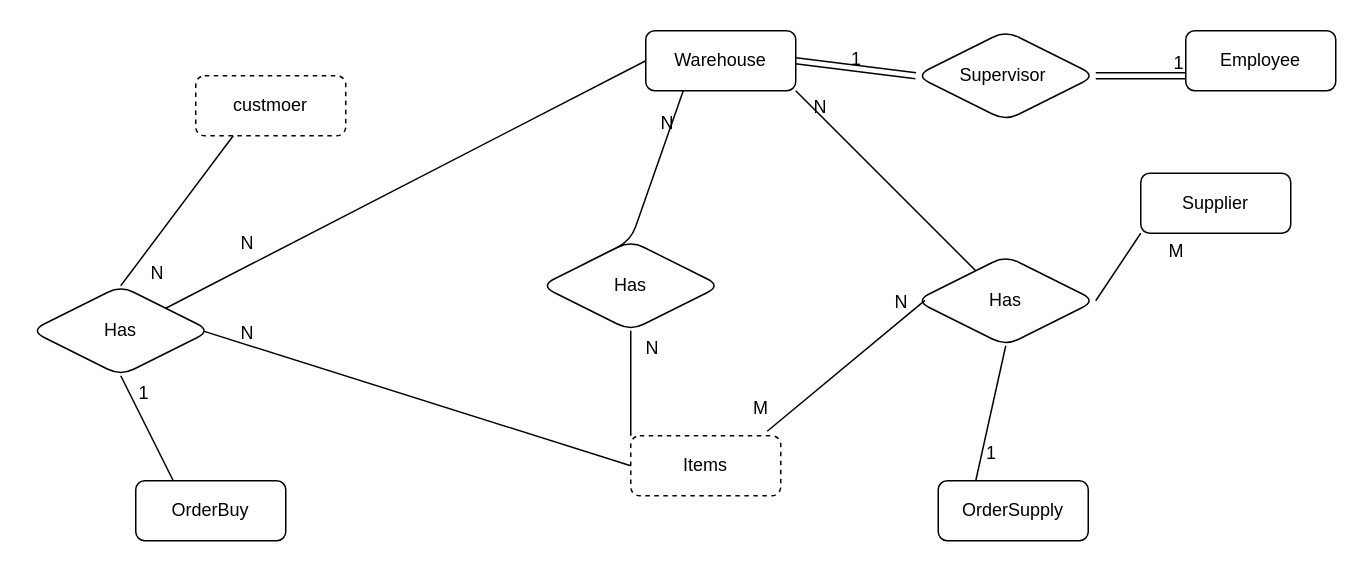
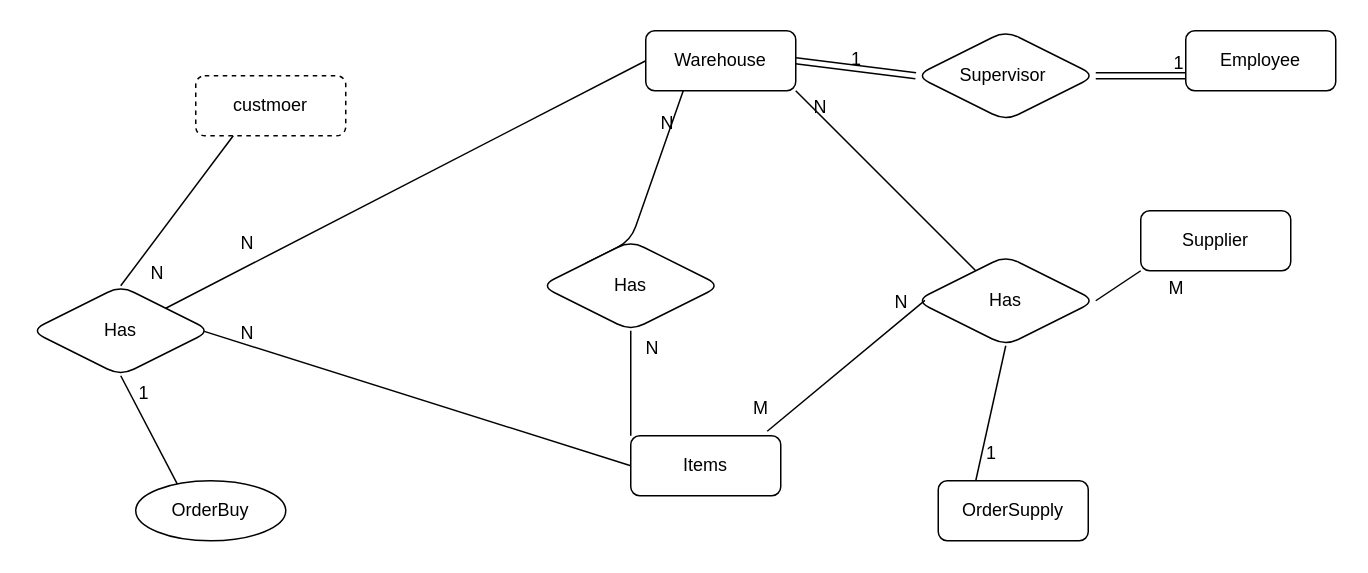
(1216, 203) -> (1216, 241)
(706, 466) -> (706, 466)
(211, 511) -> (211, 511)
